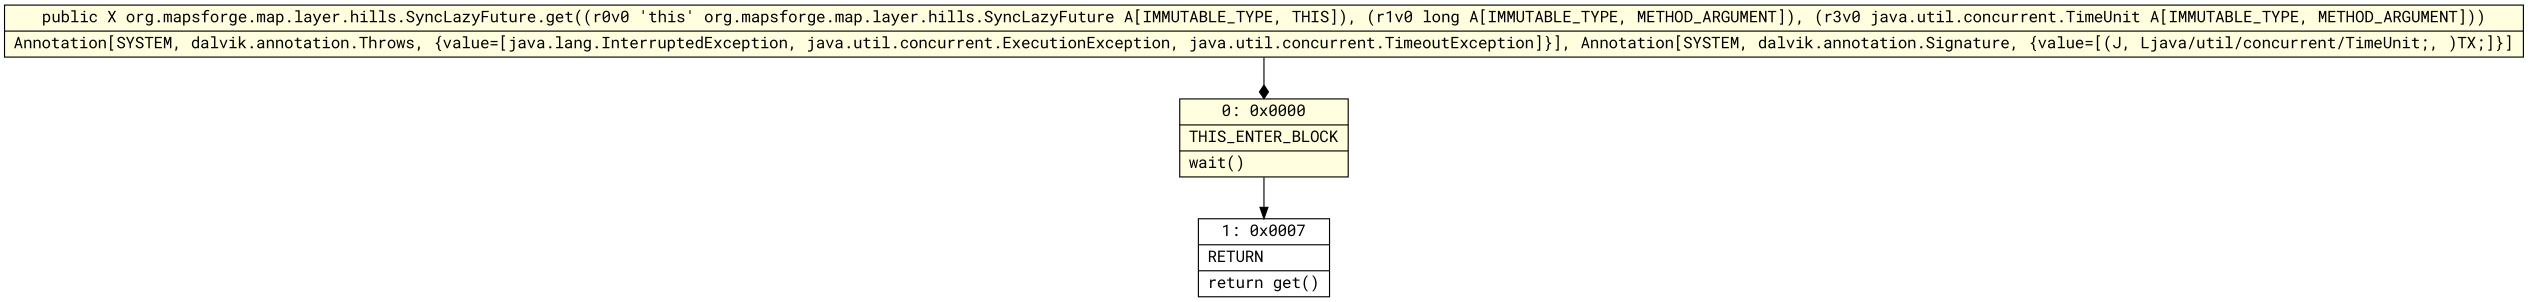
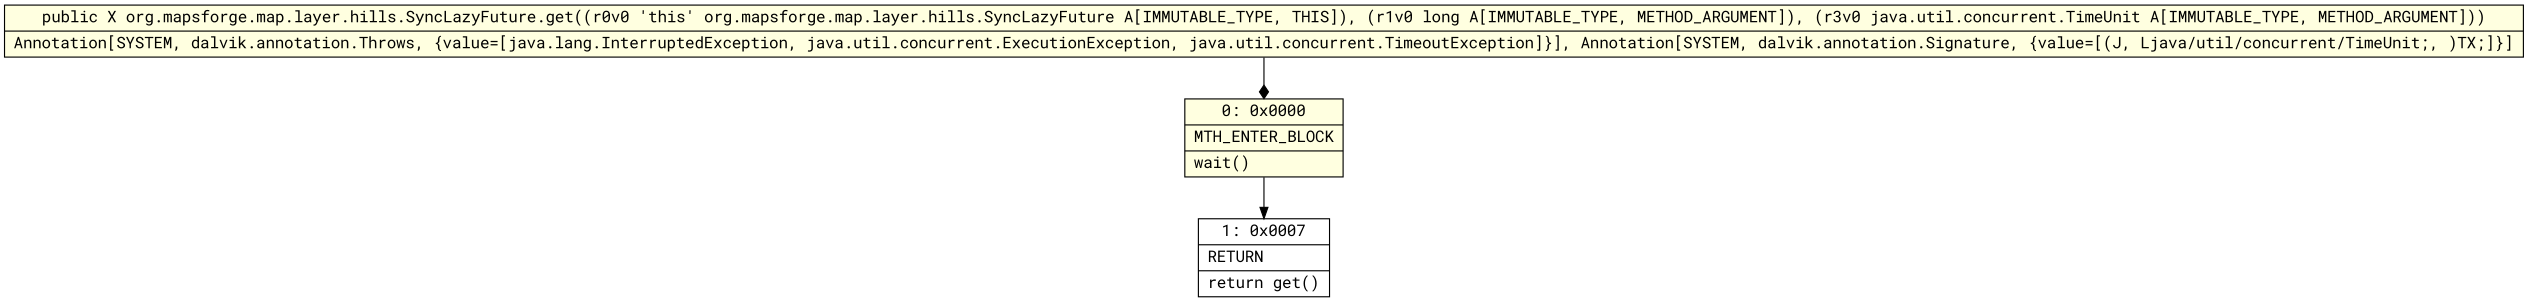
(1264, 137) -> (1264, 137)
